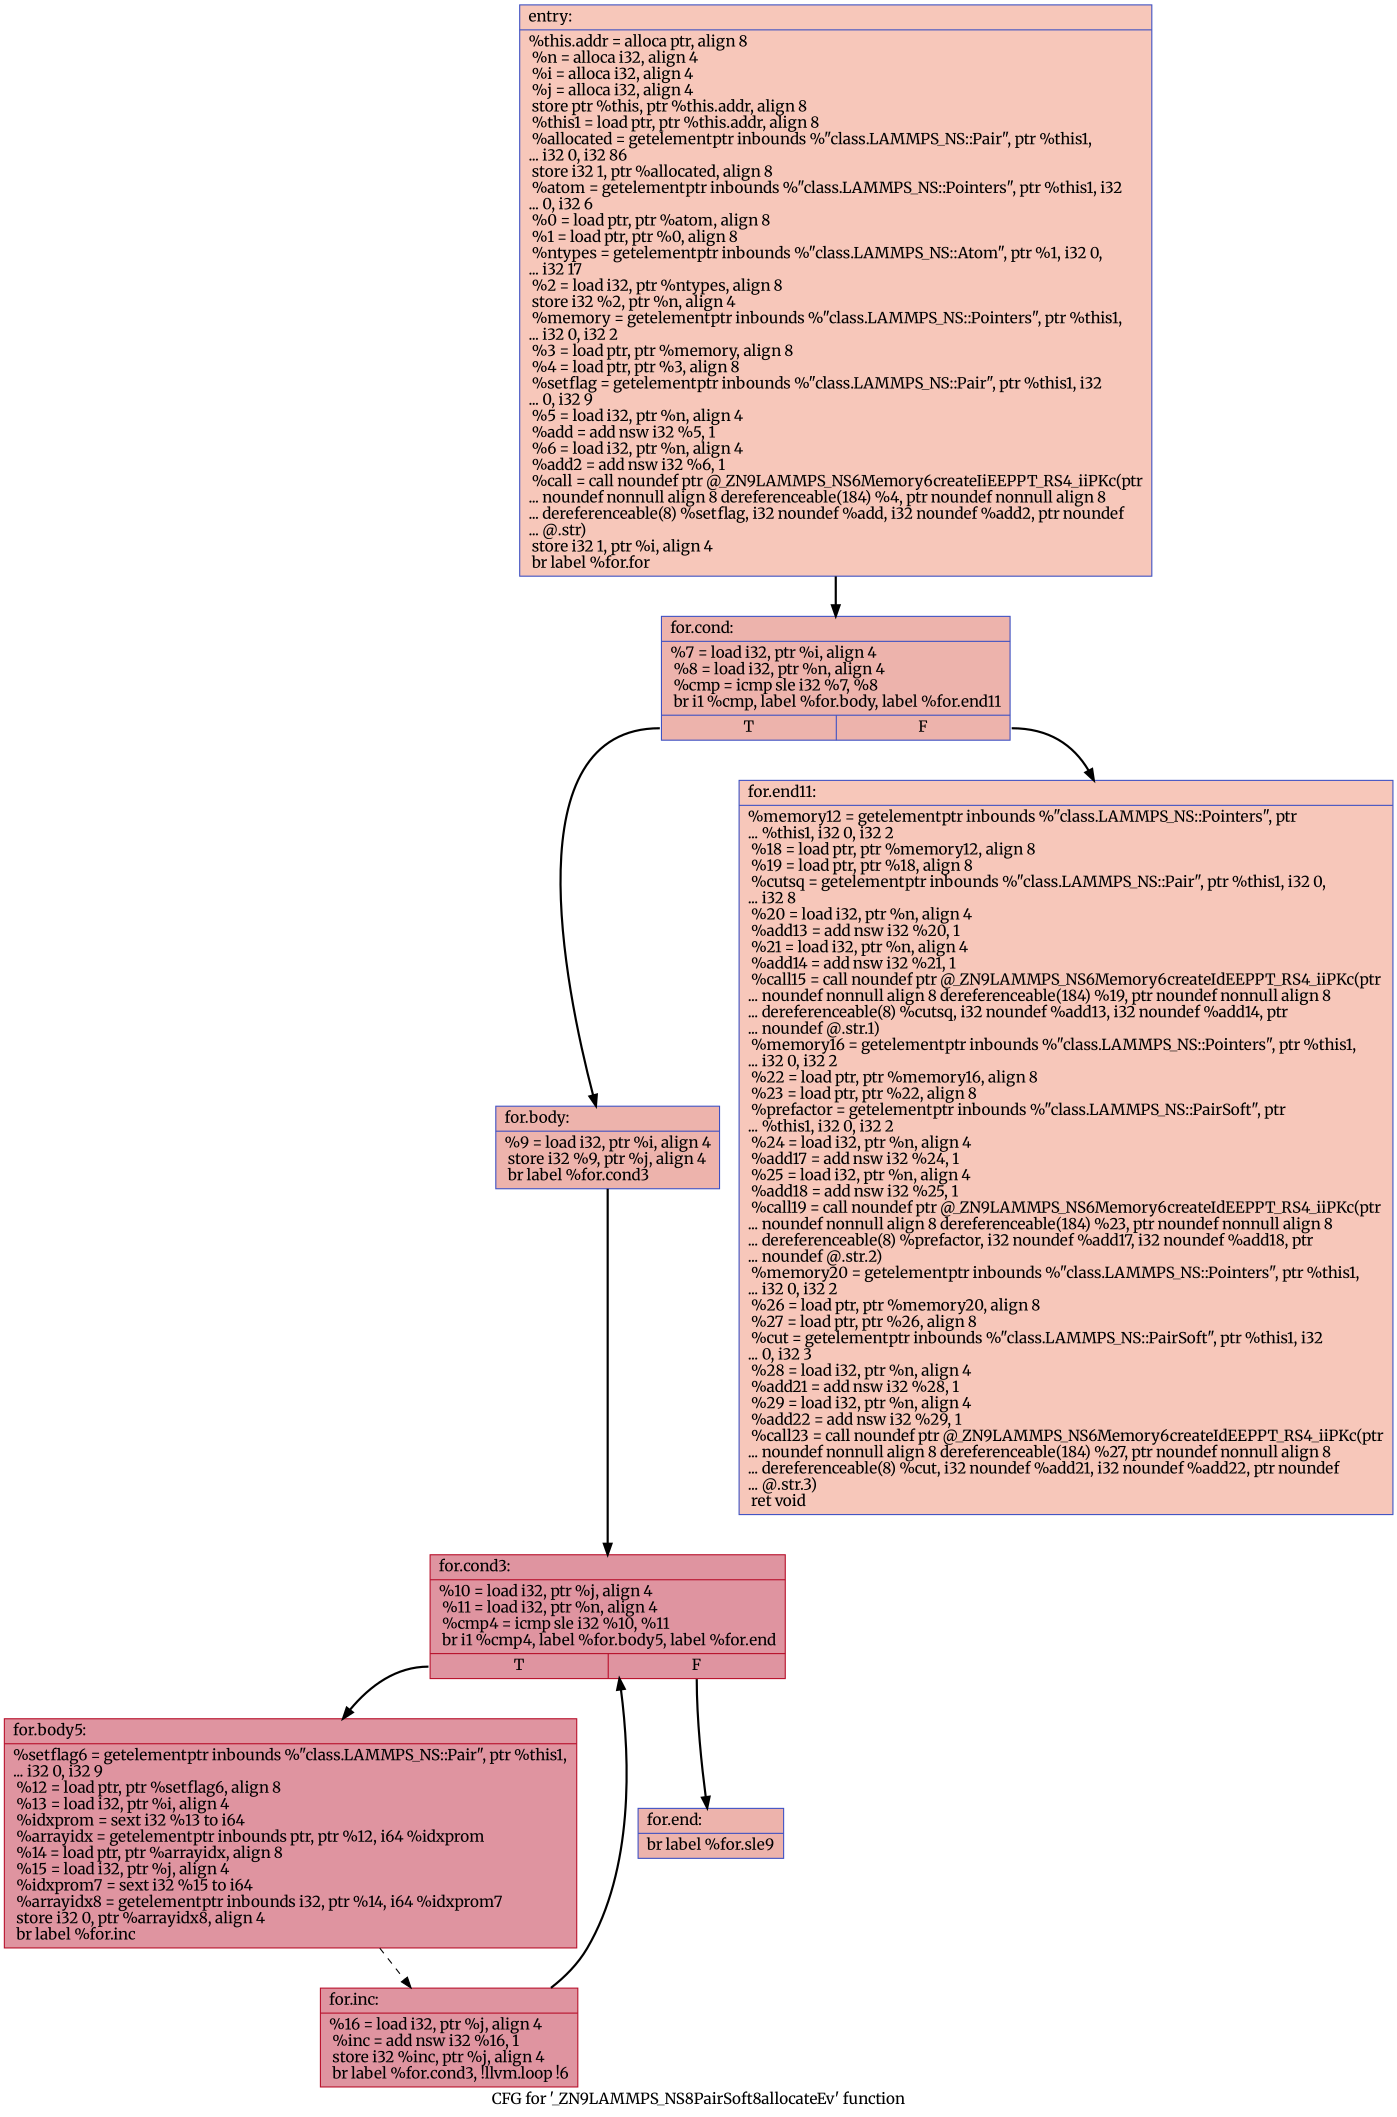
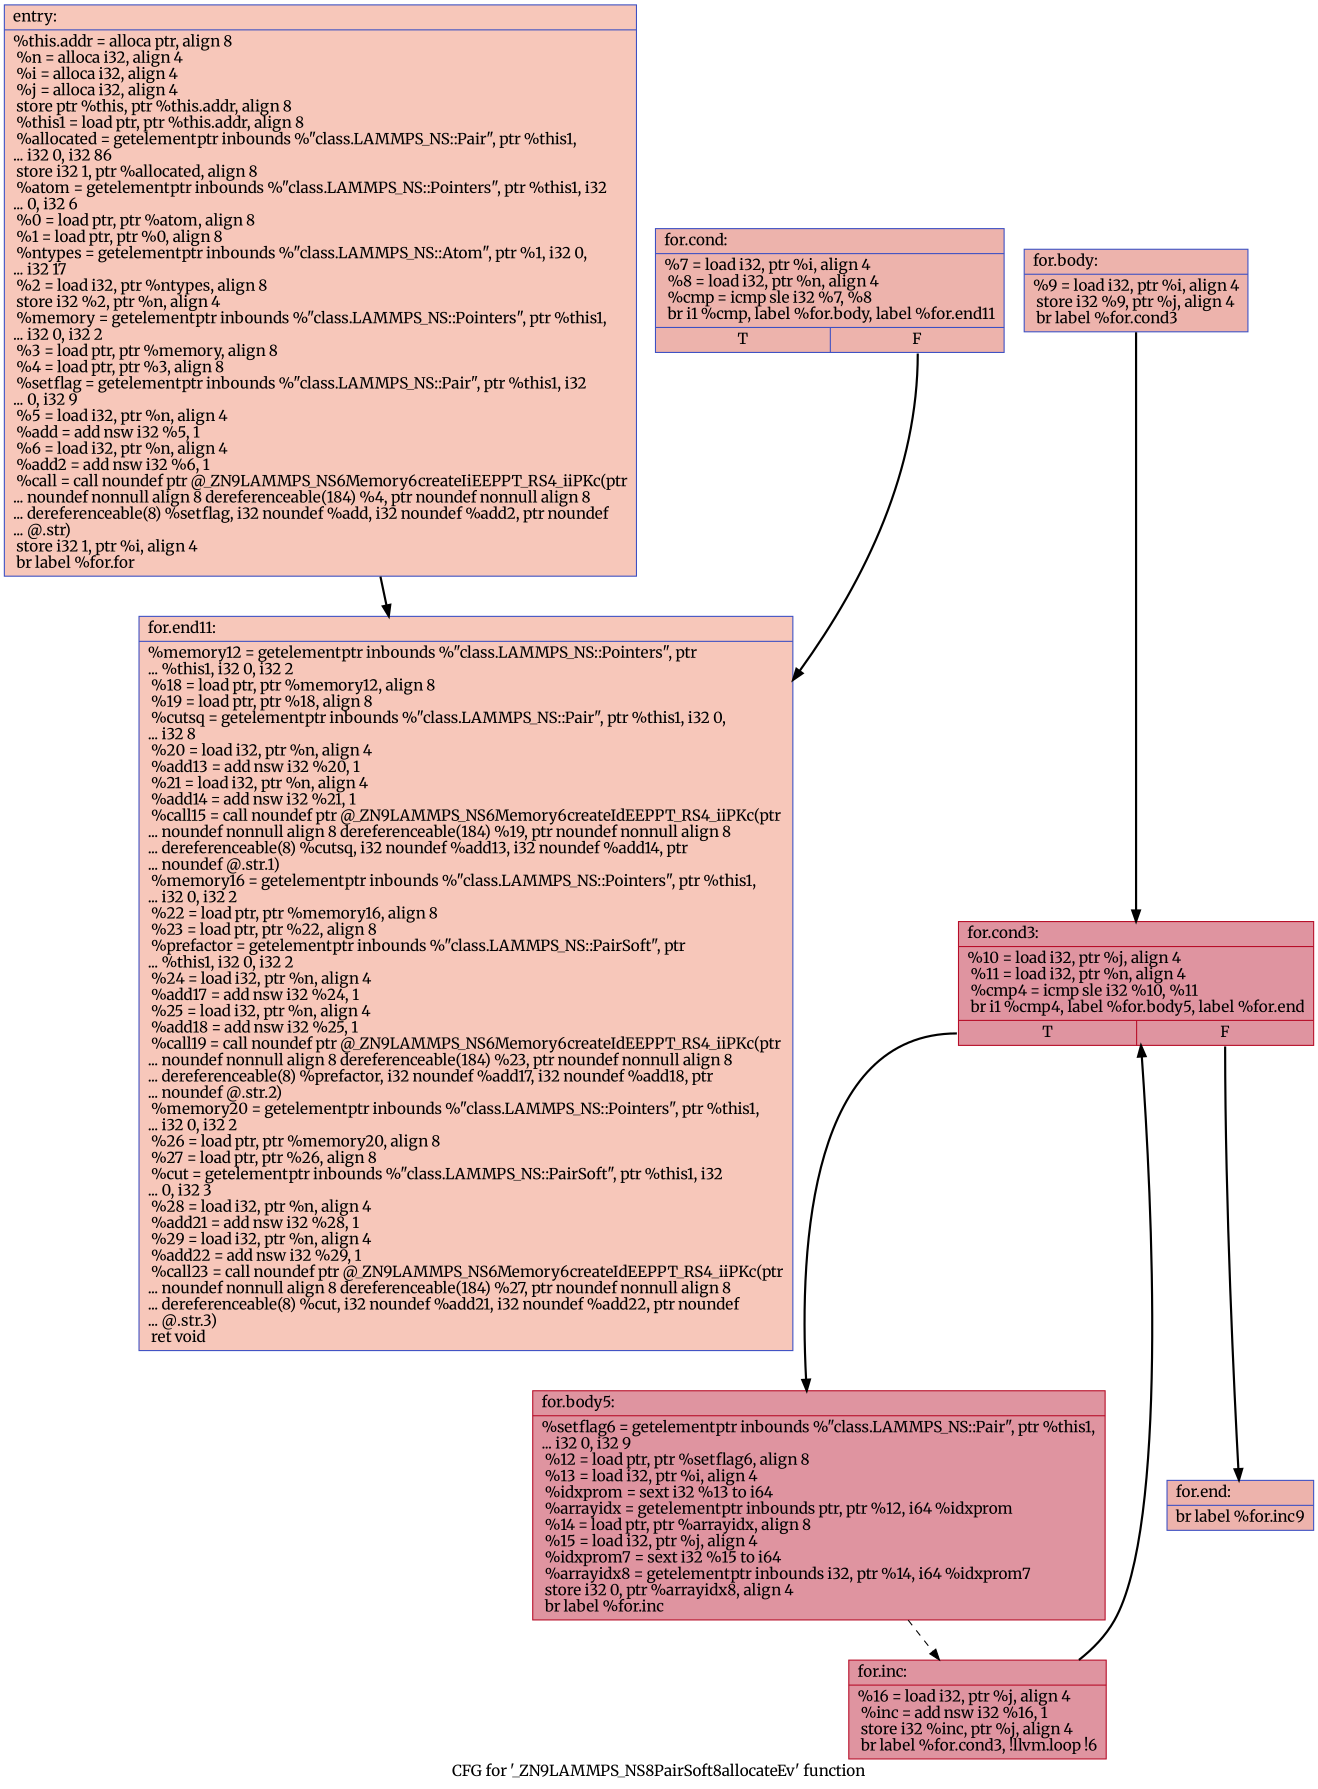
(836, 591) -> (383, 591)
(561, 887) -> none
(711, 1845) -> (1240, 1517)
